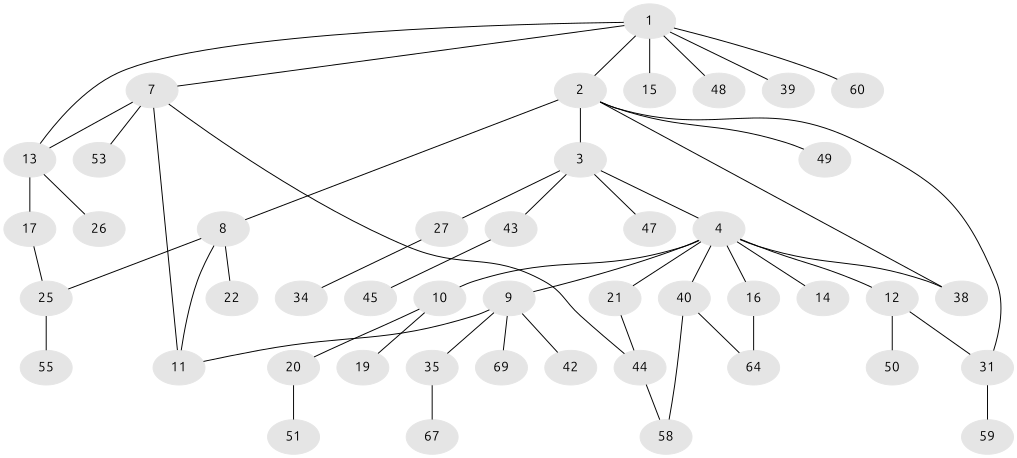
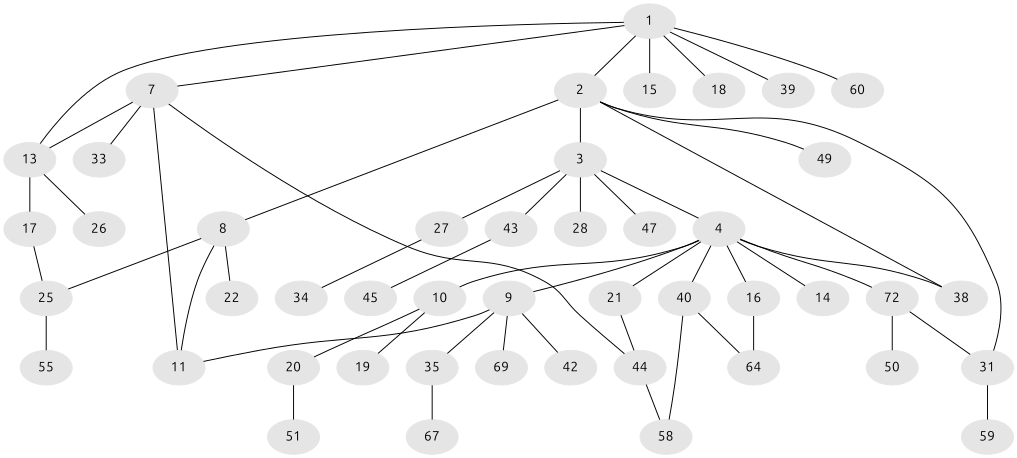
(719, 90) -> (719, 90)
(99, 160) -> (99, 160)
none -> (580, 229)
(892, 298) -> (892, 298)
